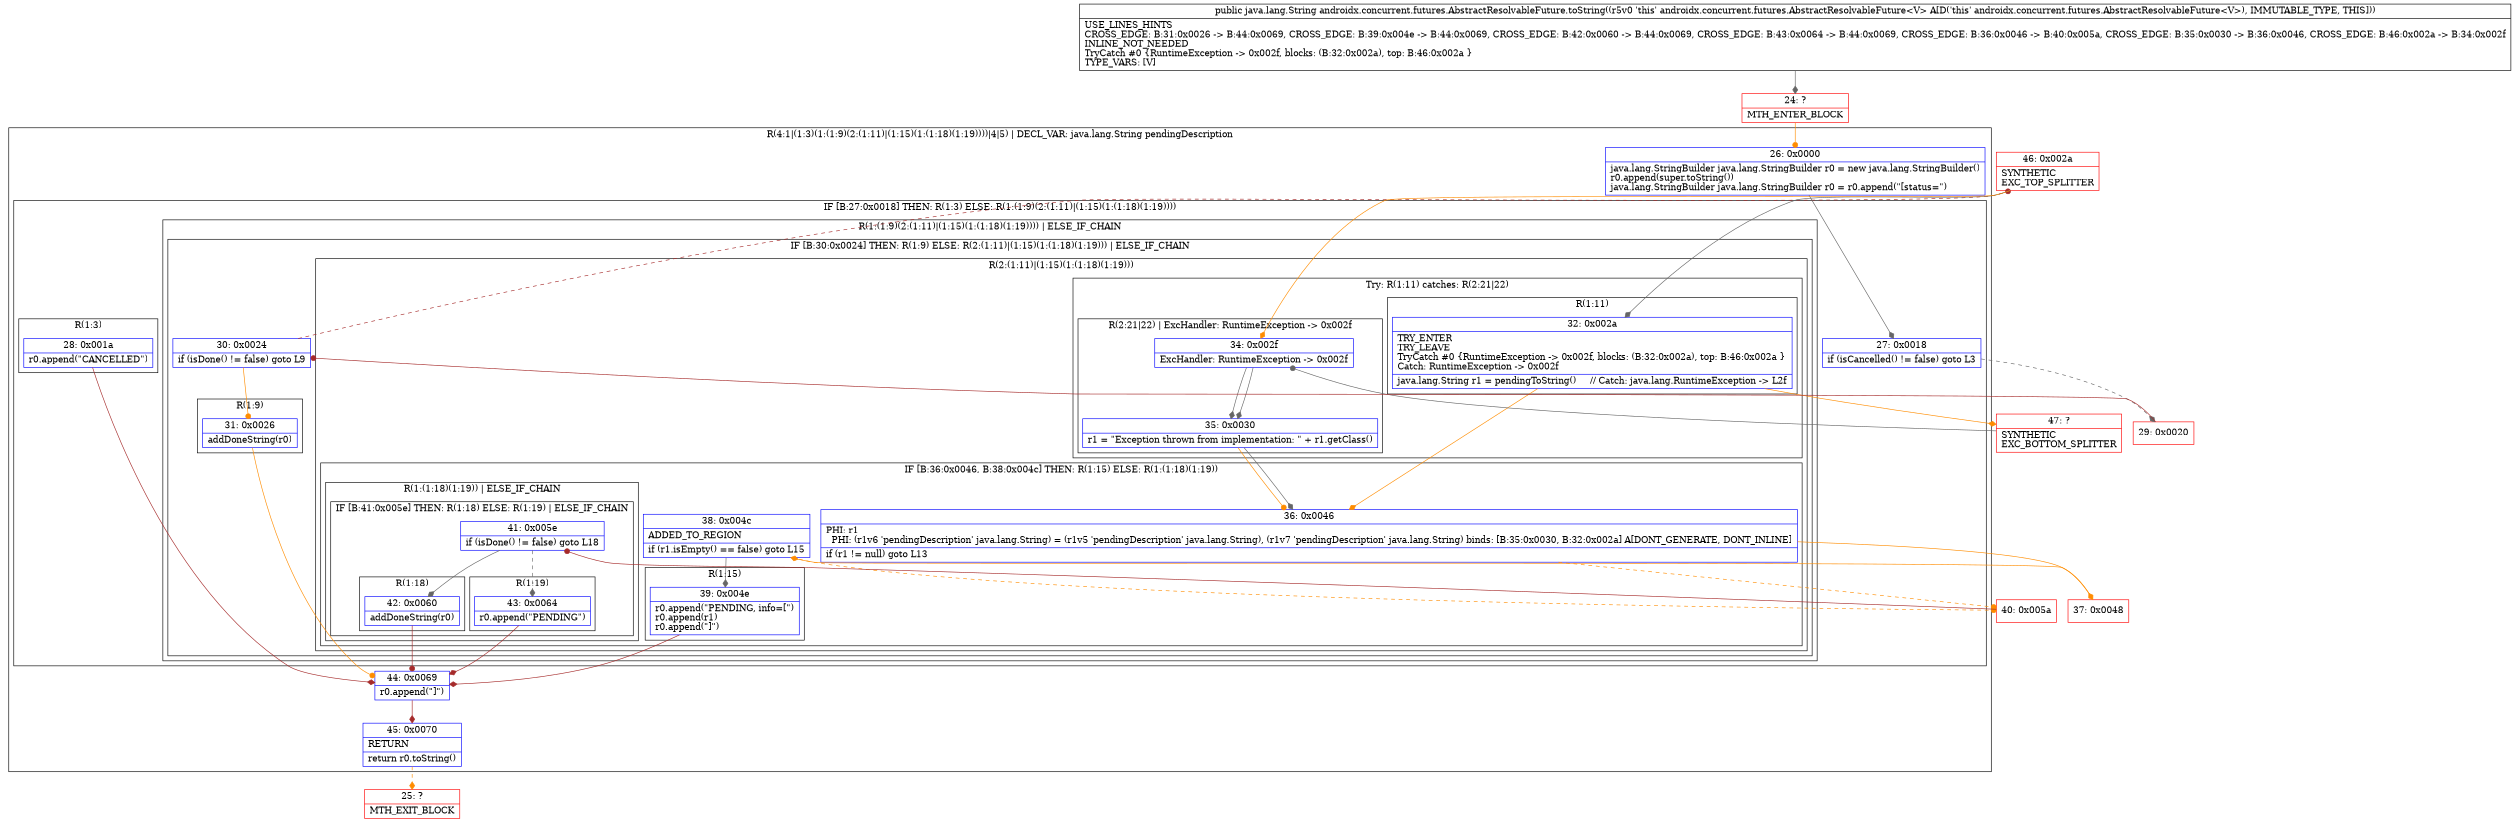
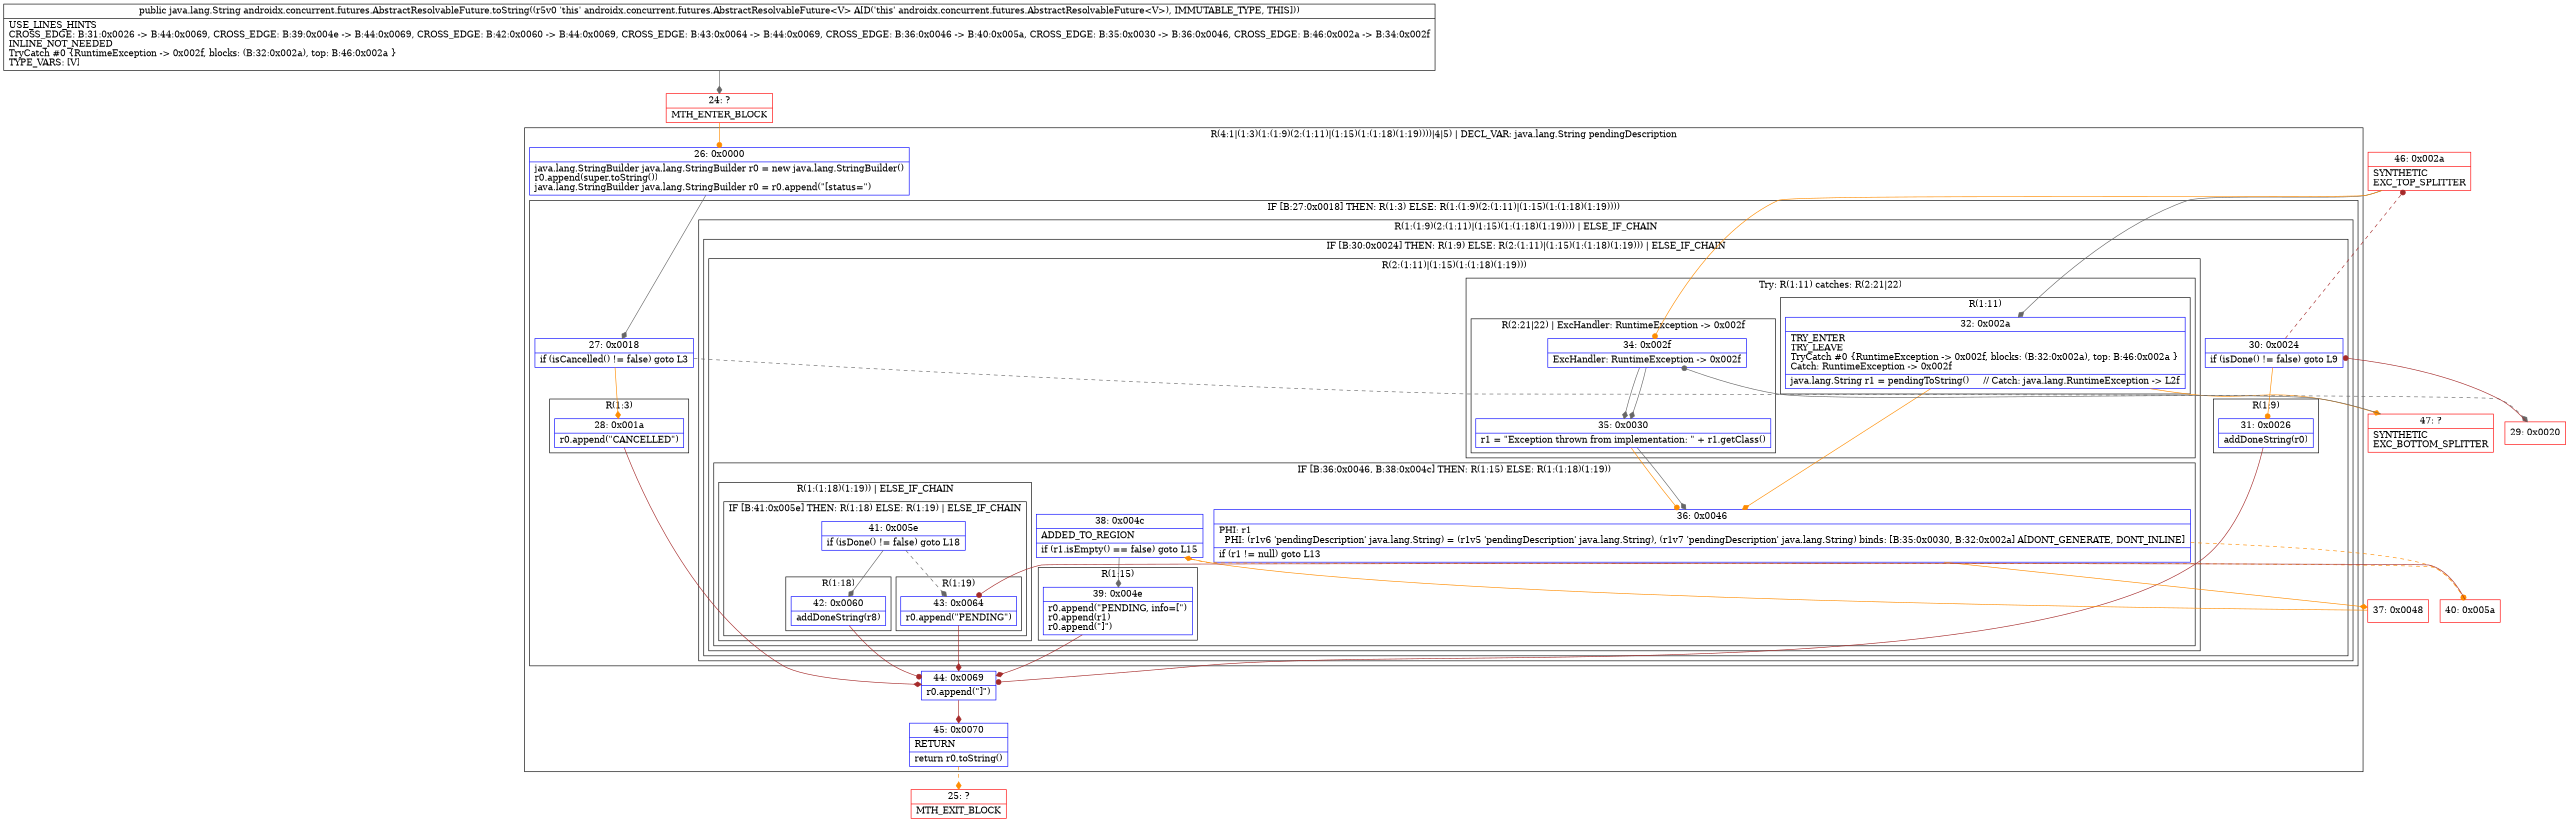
(1688, 197) -> (2028, 197)
none -> (616, 389)
(292, 572) -> (1908, 639)
(1282, 583) -> (1727, 564)
(412, 618) -> (838, 618)
